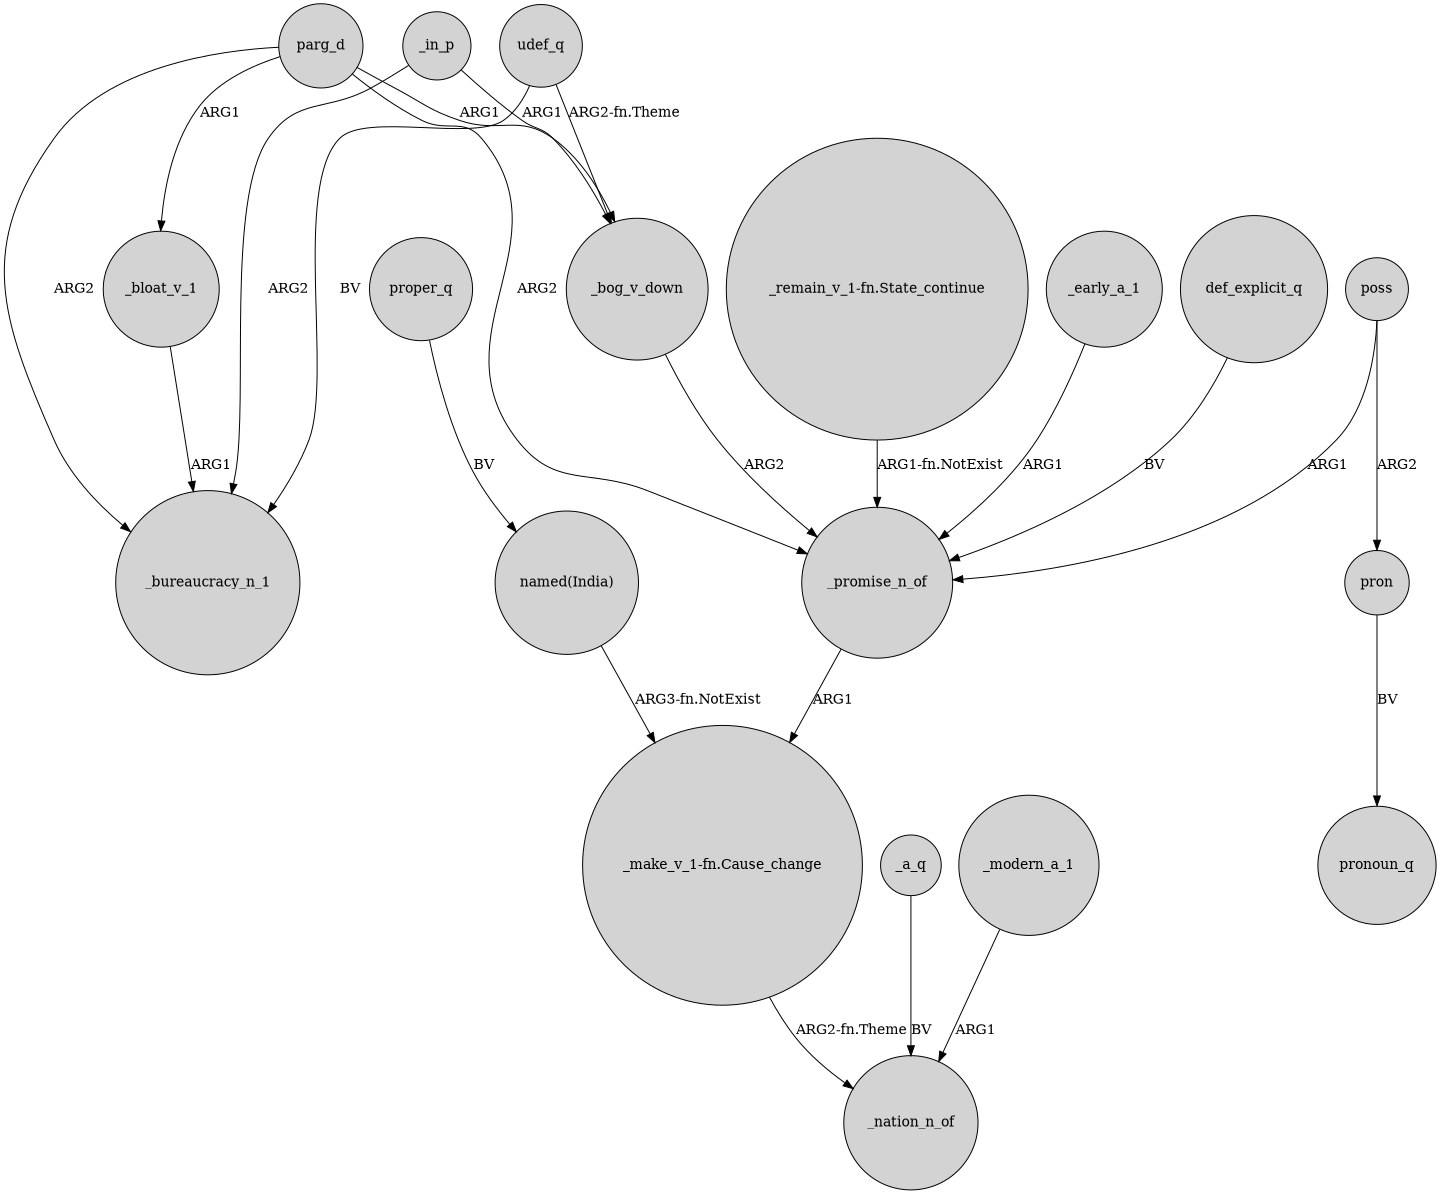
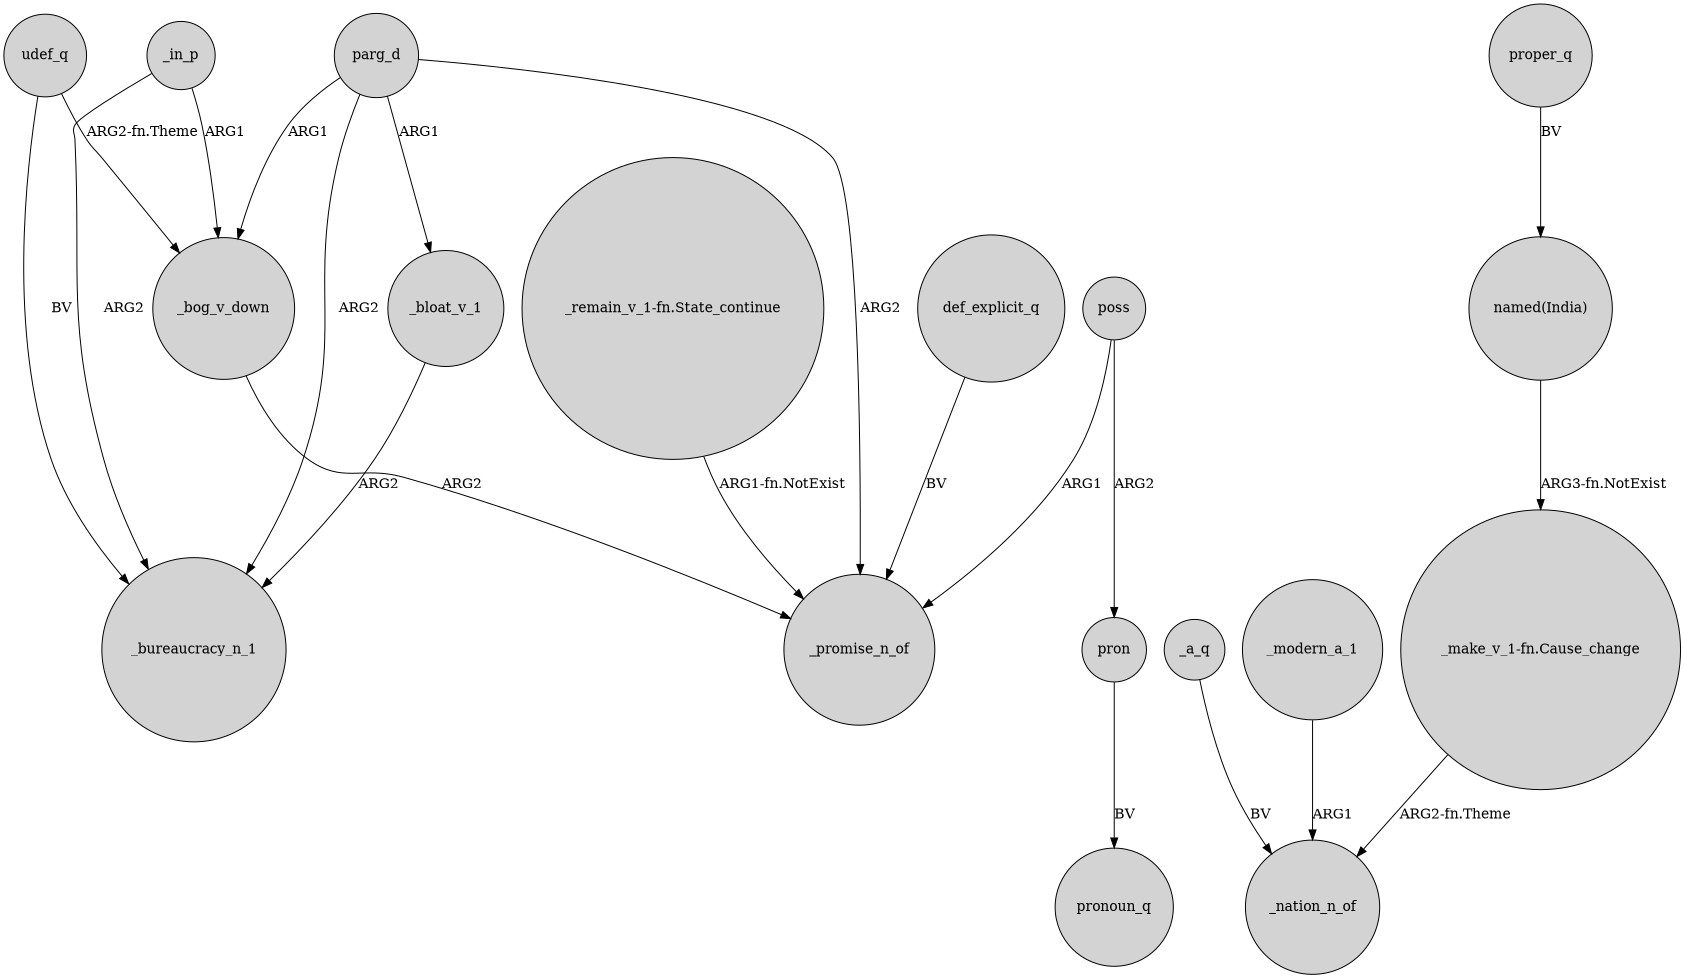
(1104, 289) -> none
(211, 465) -> (379, 485)
(818, 691) -> none
